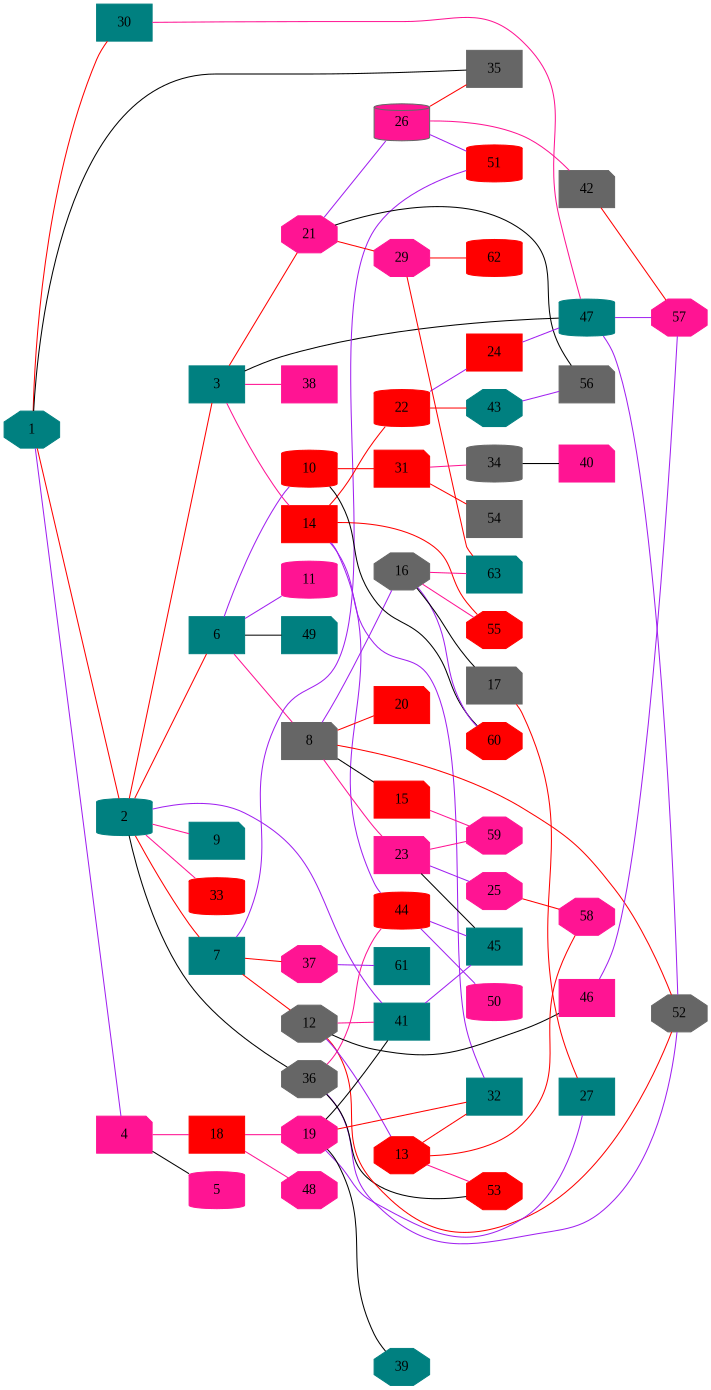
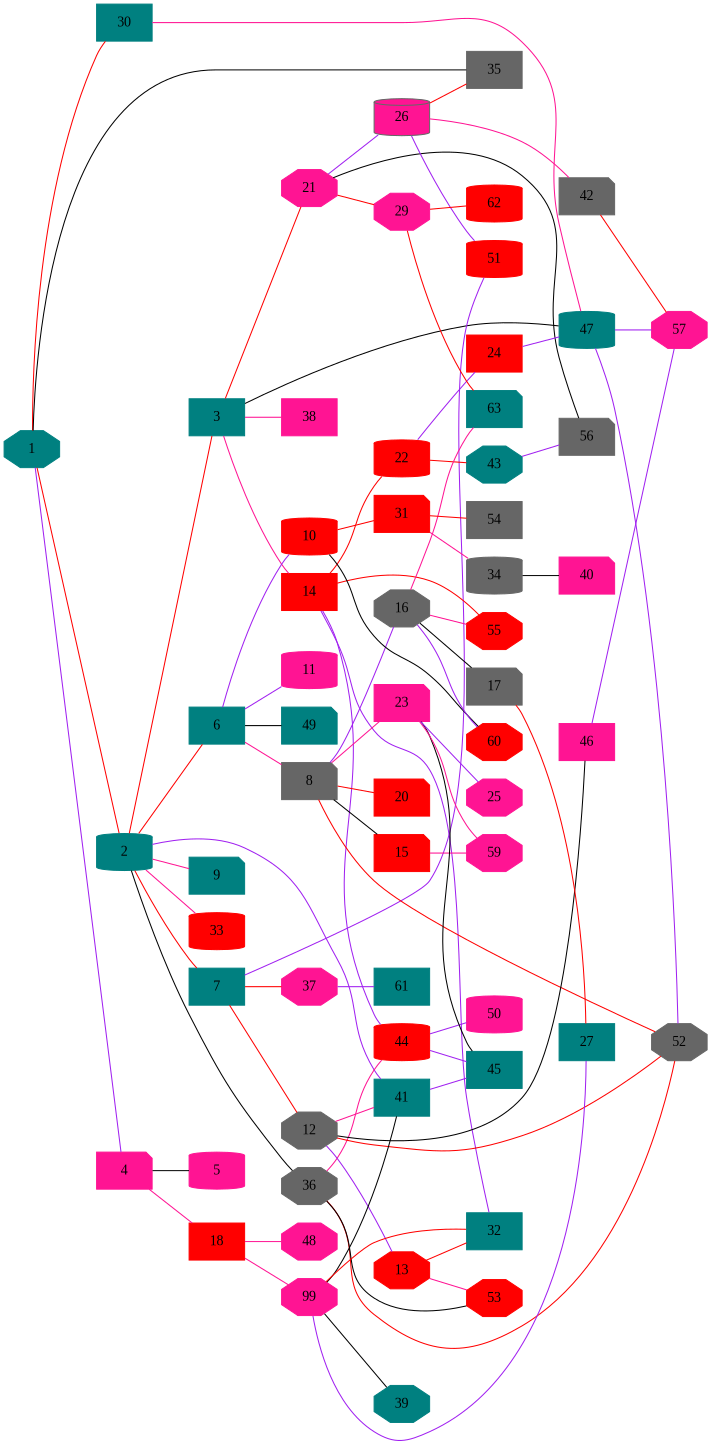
(587, 917) -> none
(309, 1135) -> (309, 1297)
(523, 1236) -> (520, 1327)
